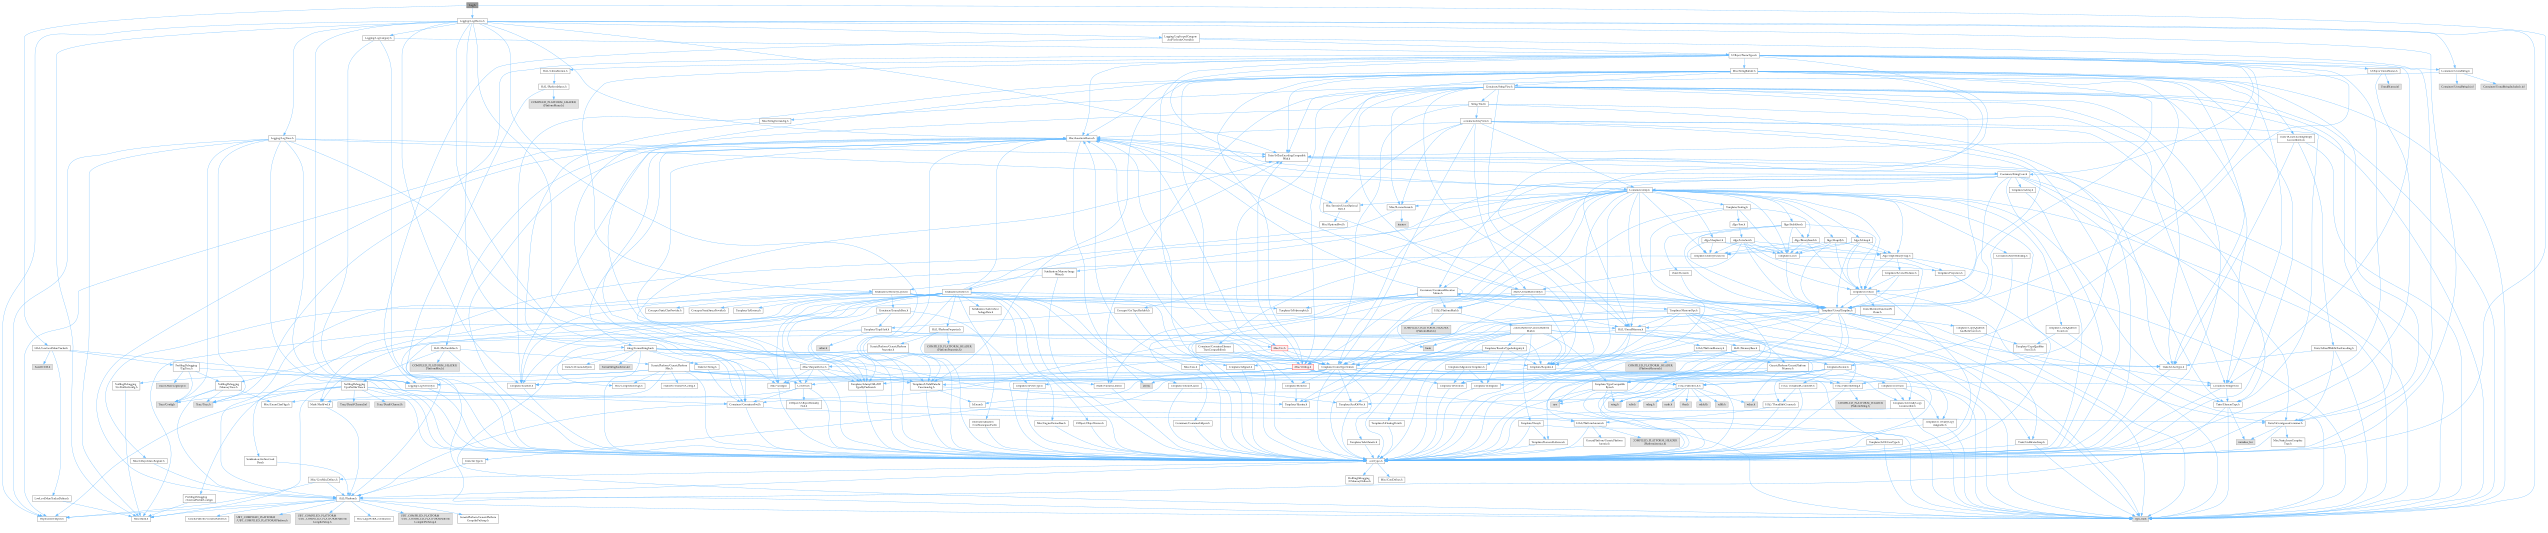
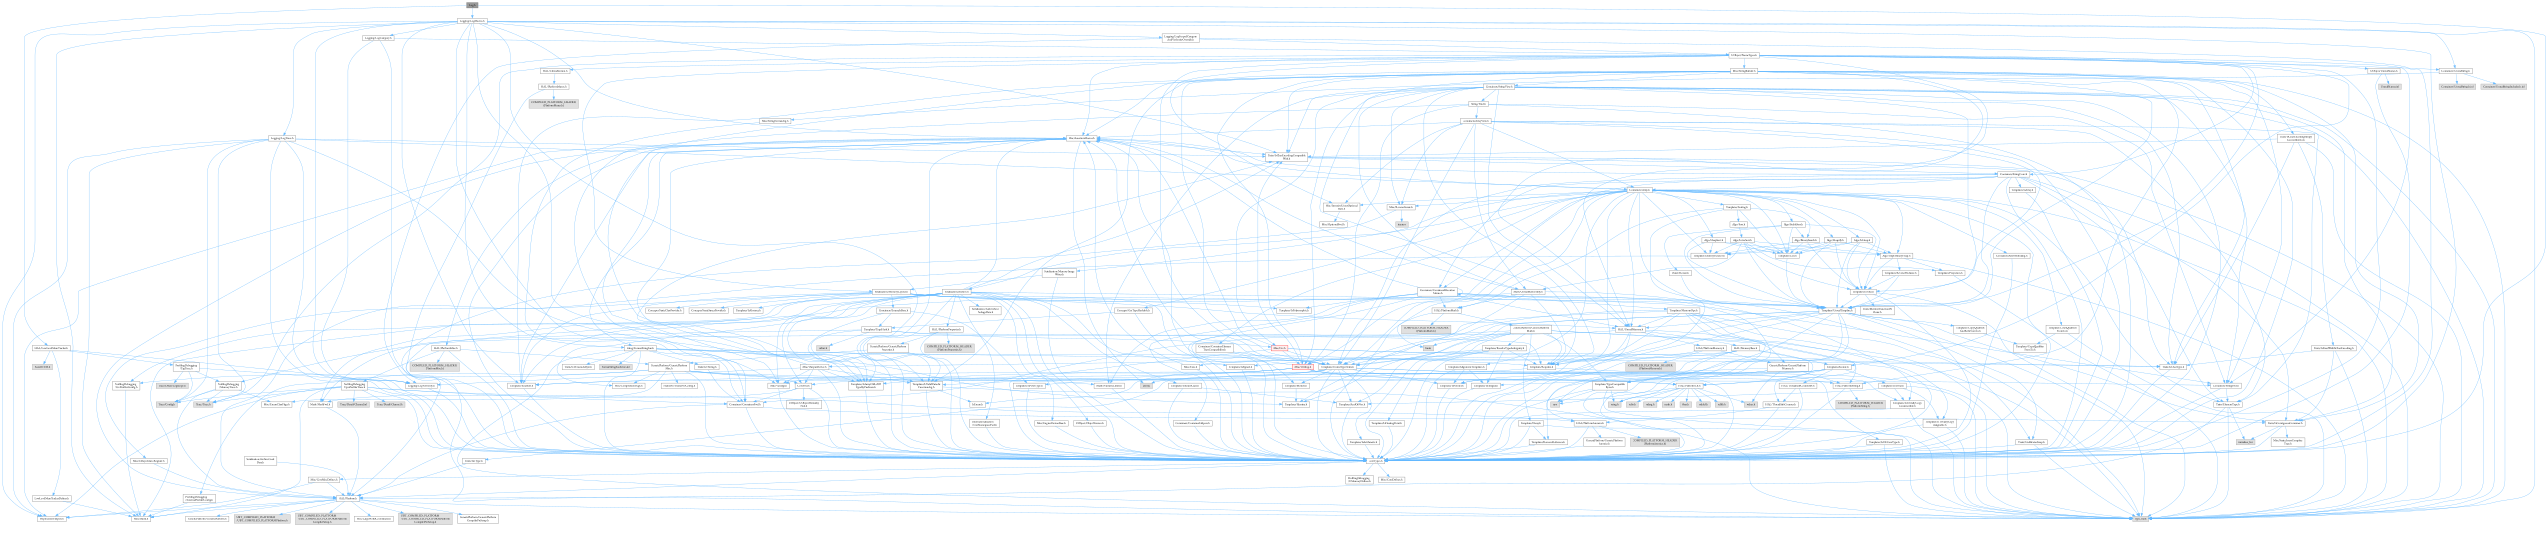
(1732, 230) -> none
(492, 327) -> (412, 328)
(1642, 389) -> none
